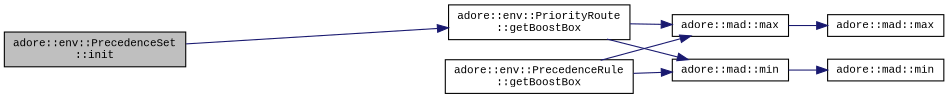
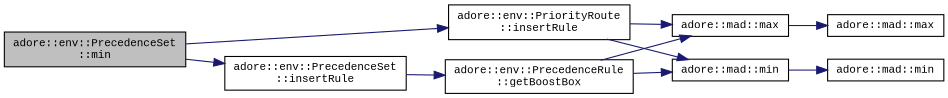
(539, 22) -> (539, 22)
(95, 49) -> (95, 49)
none -> (316, 73)
